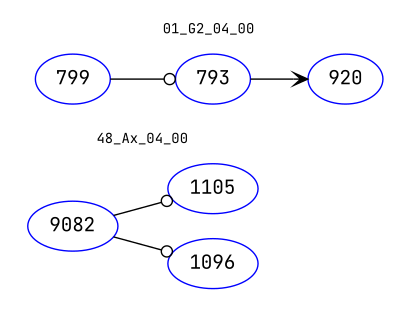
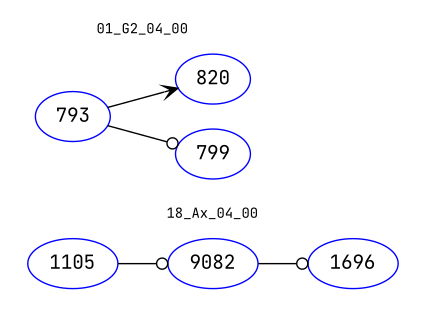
(137, 79) -> (137, 134)
(345, 79) -> (213, 79)
(143, 139) -> (213, 214)
(137, 209) -> (137, 264)
(213, 264) -> (353, 264)
